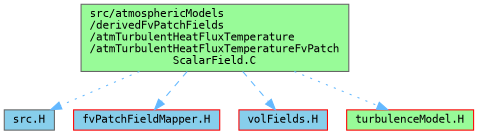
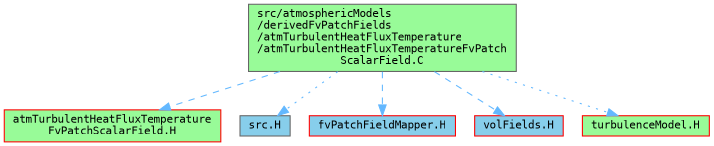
none -> (113, 126)
